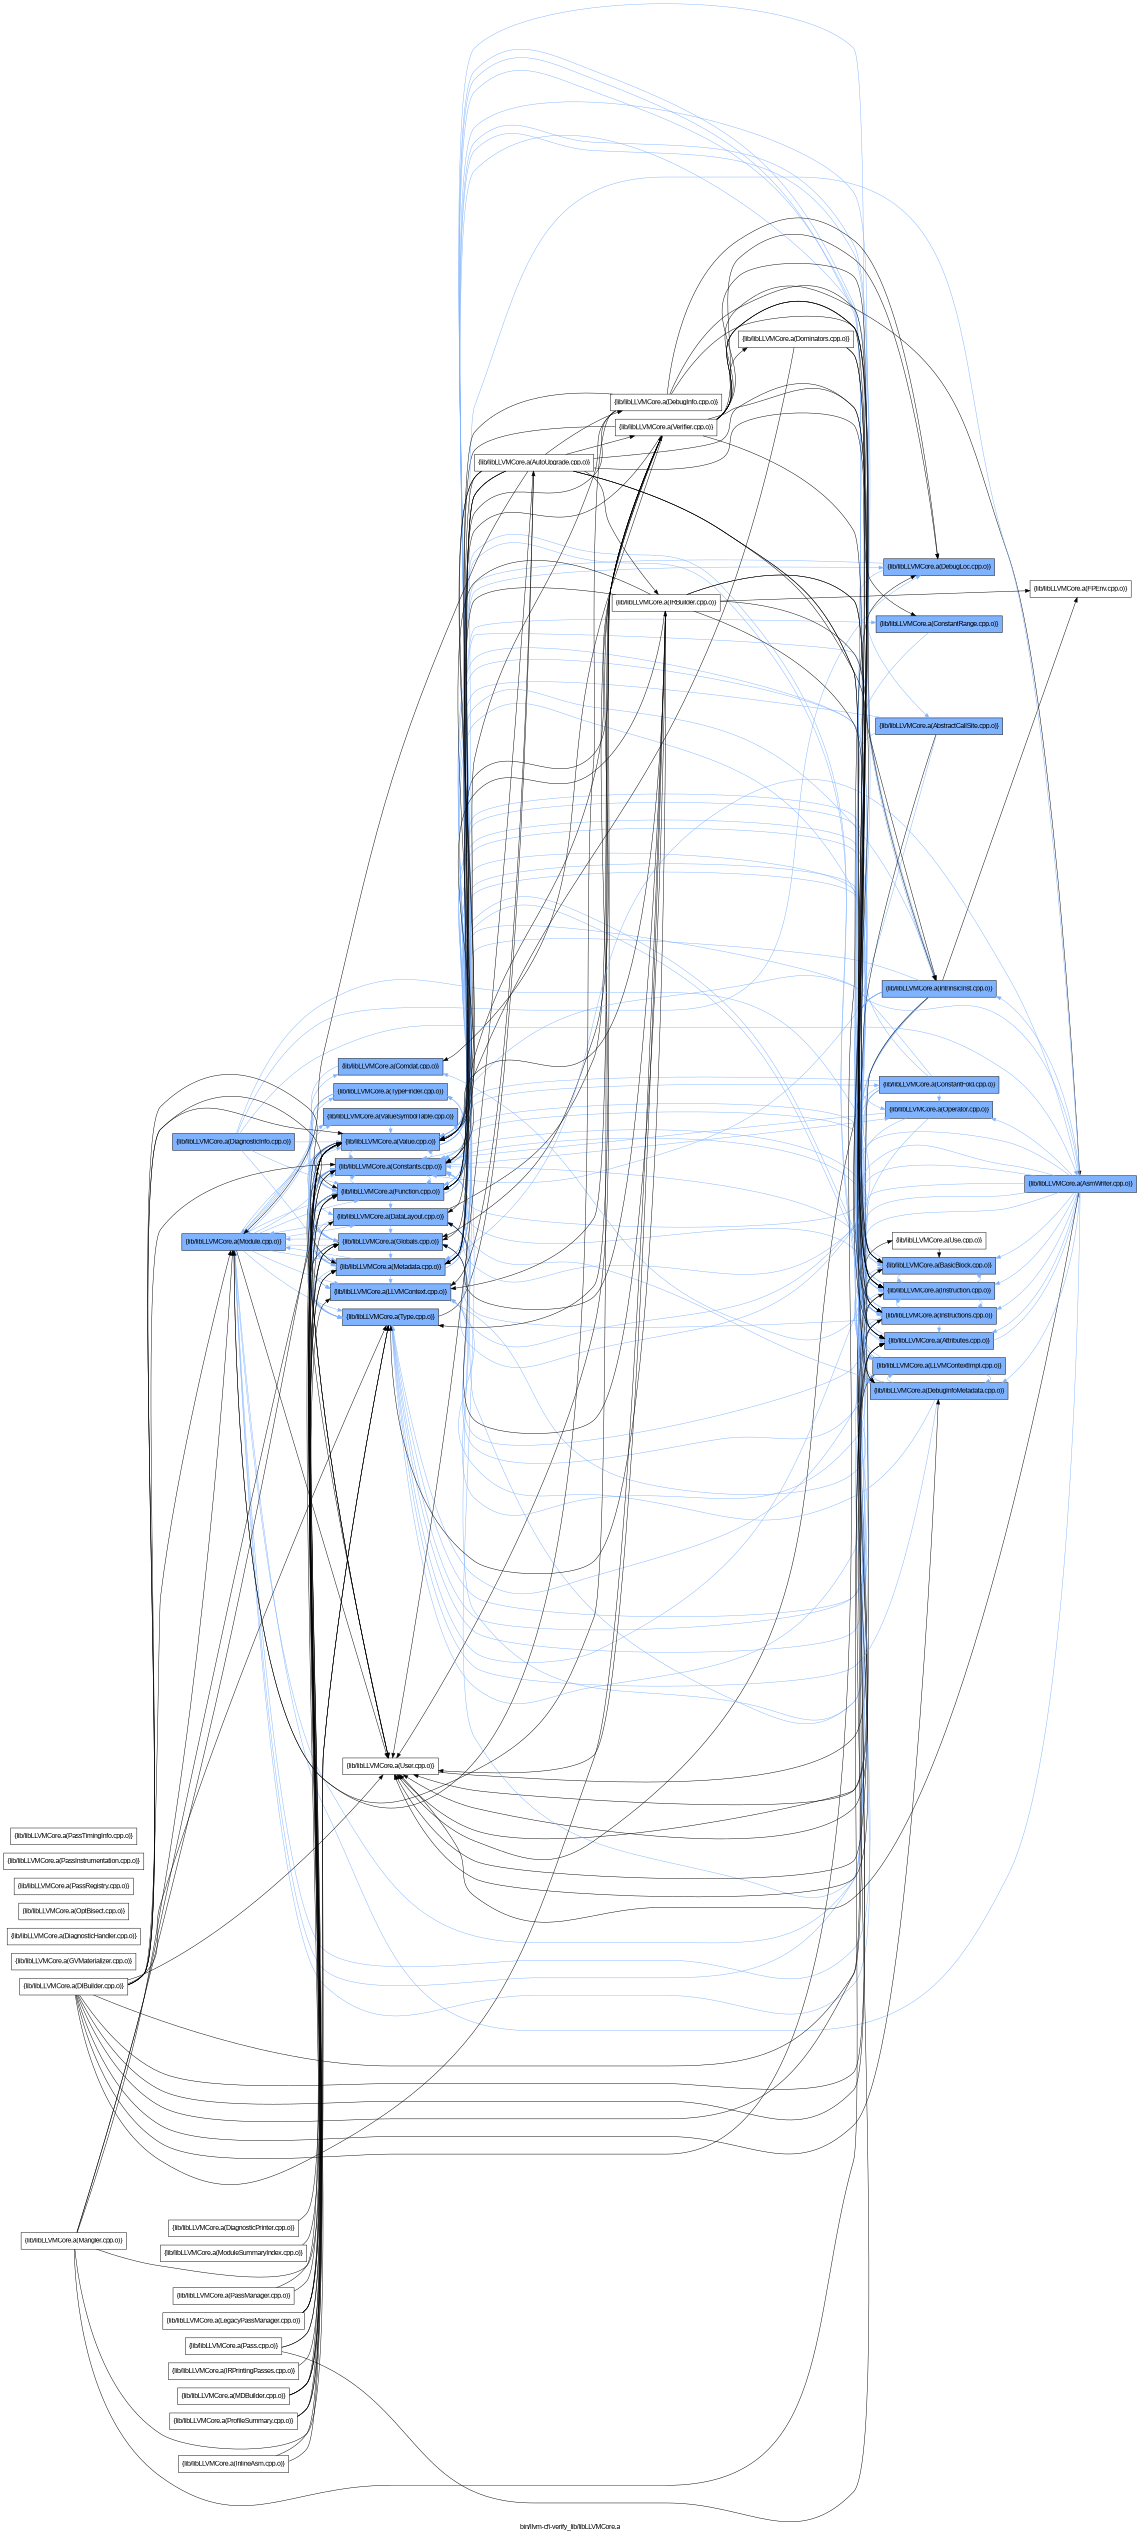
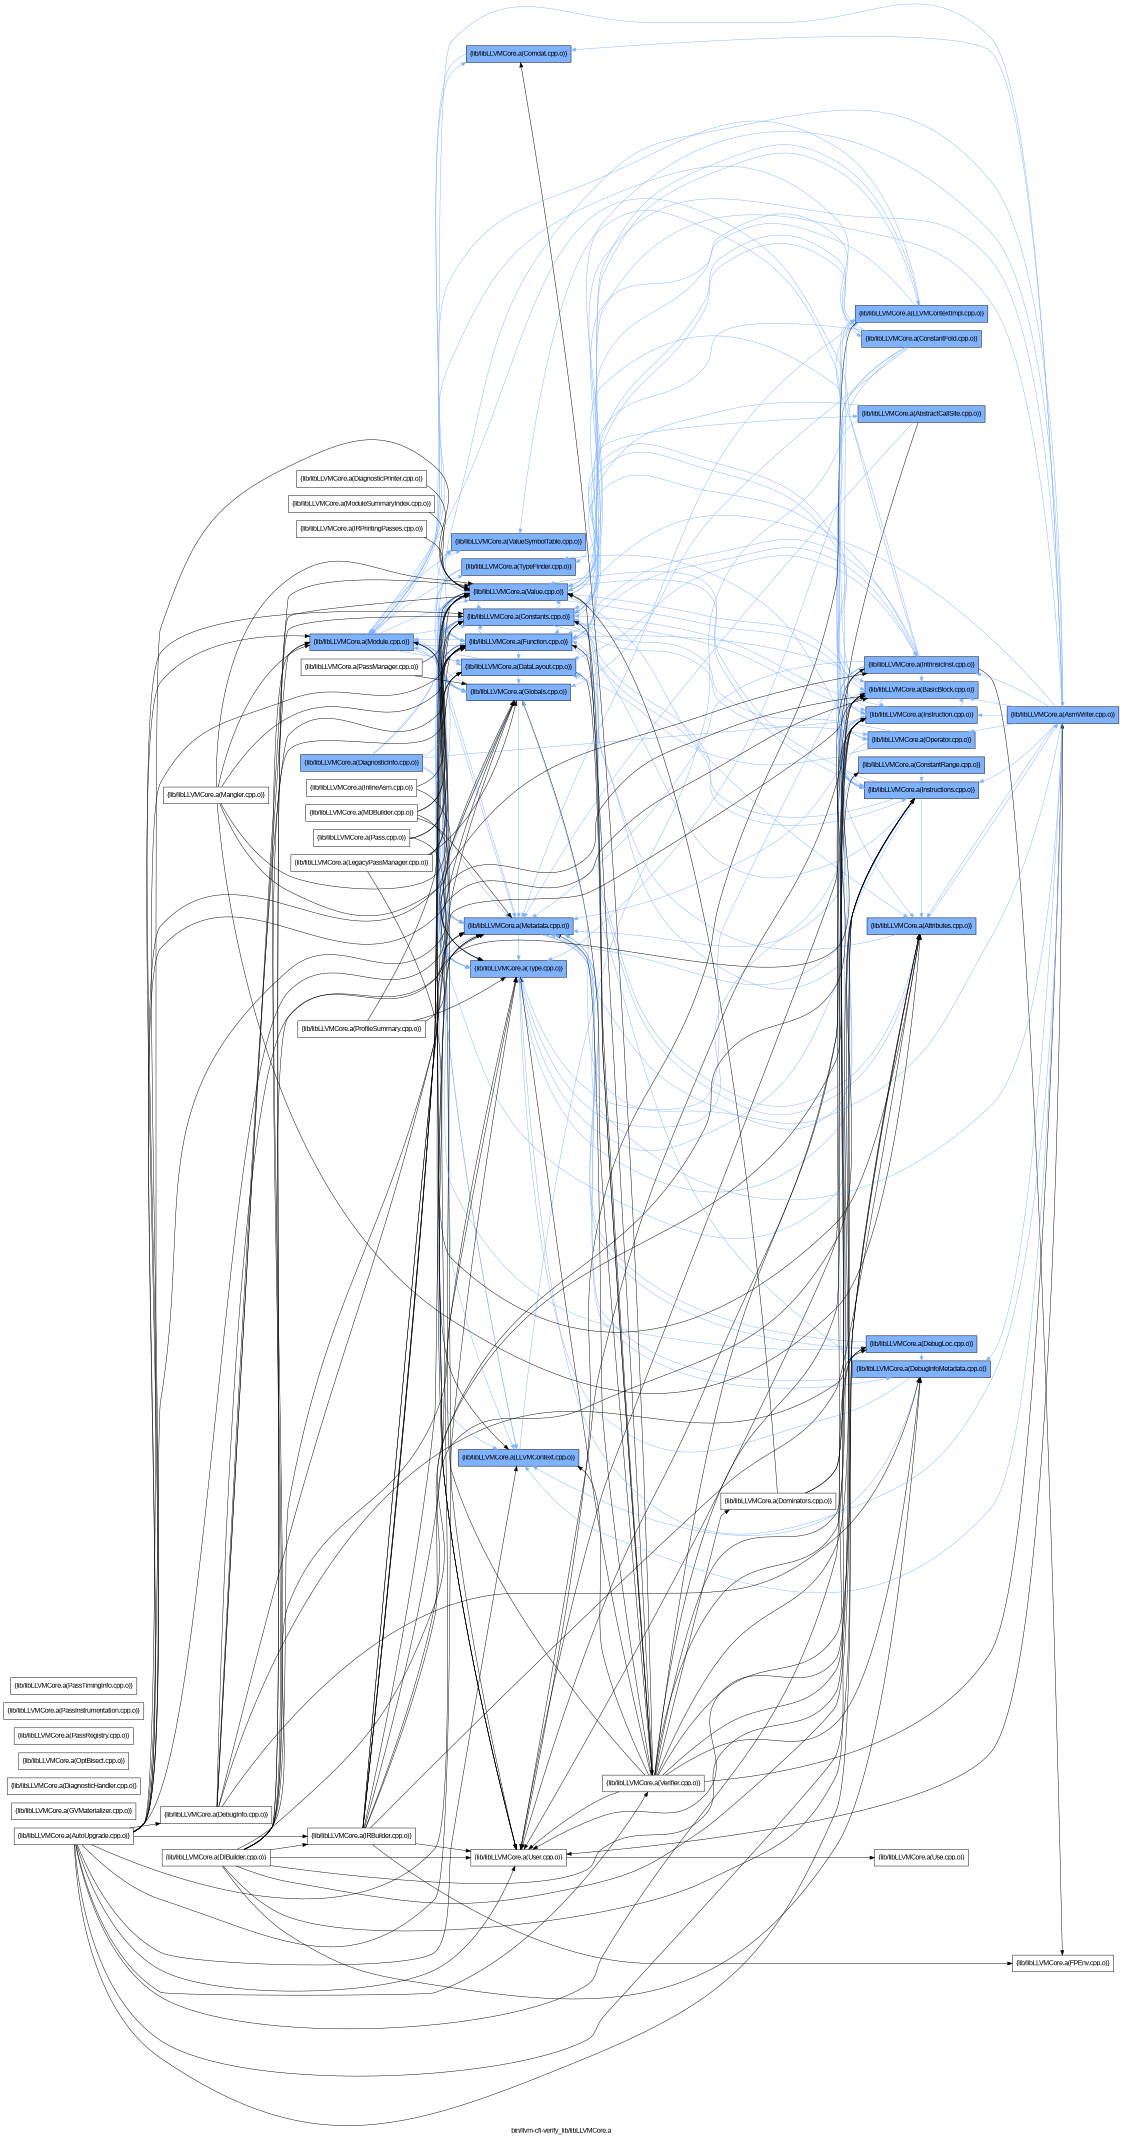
none -> (447, 578)
(499, 1118) -> (450, 1569)
(854, 1182) -> none
(939, 1251) -> (812, 1363)
